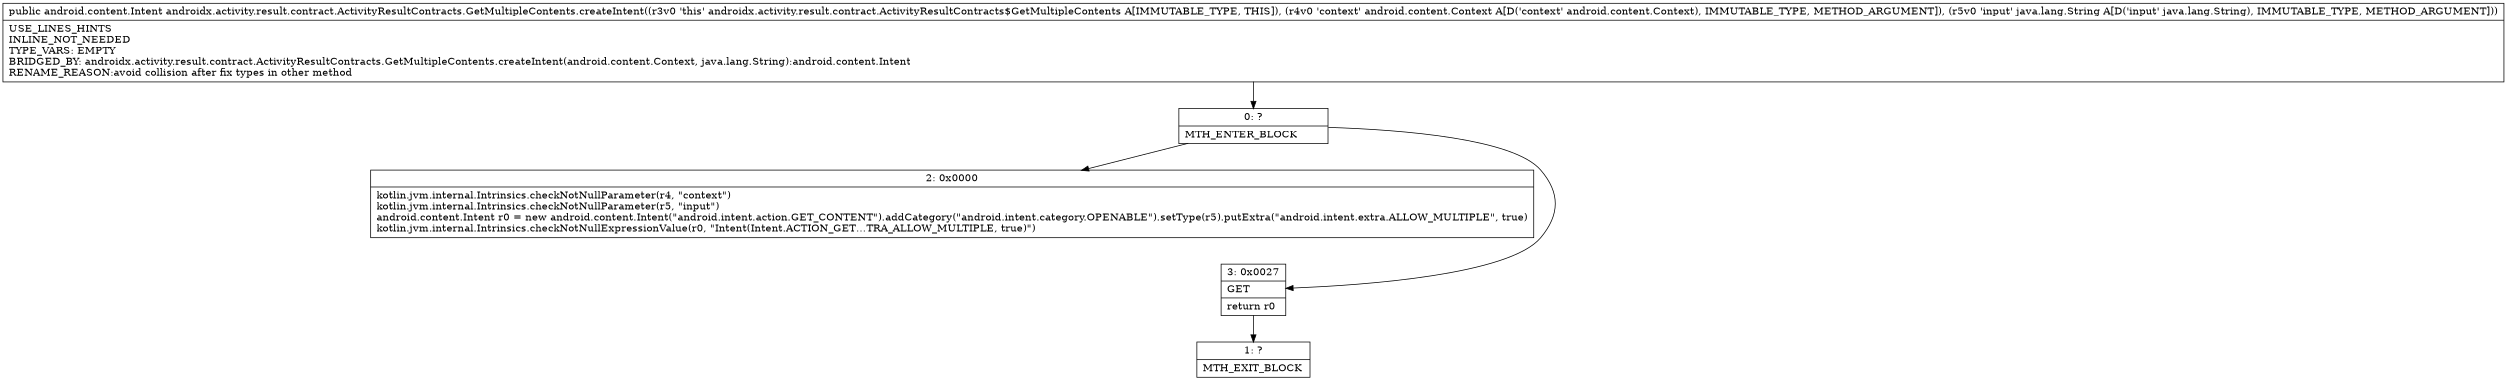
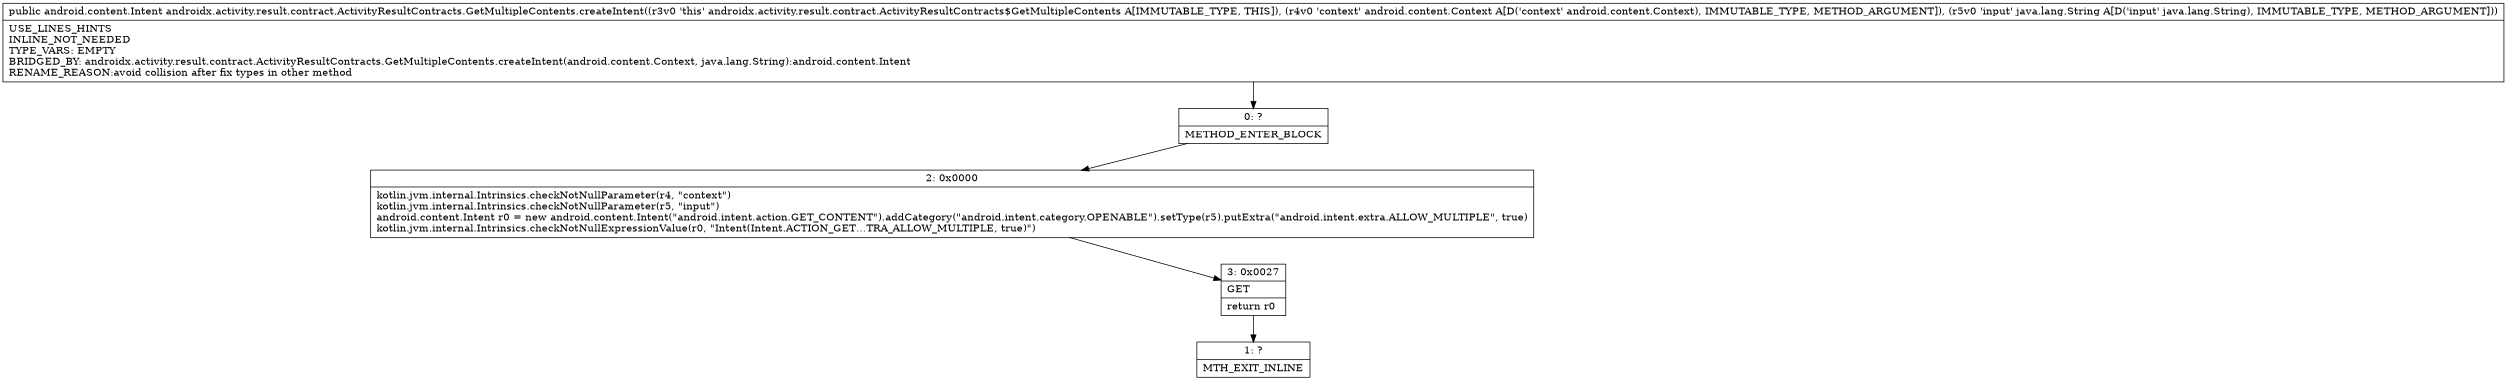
(1241, 134) -> (1253, 134)
(1551, 221) -> (1141, 258)
(1253, 368) -> (1253, 368)
